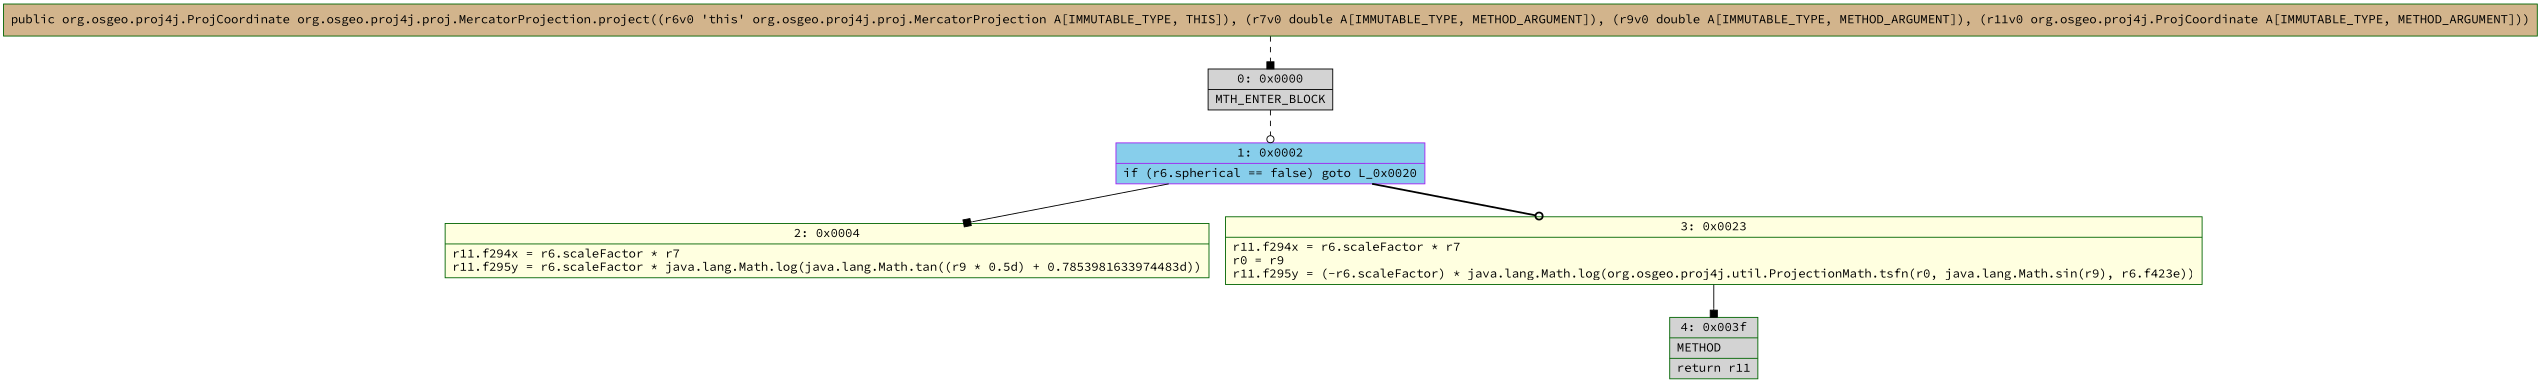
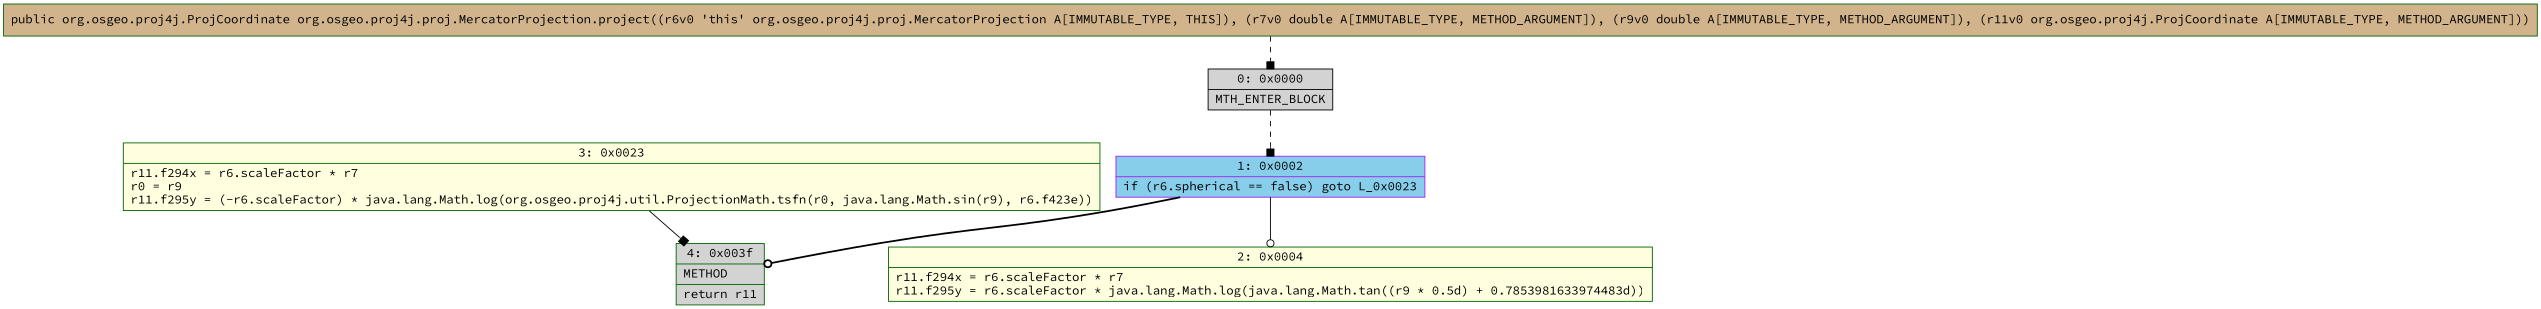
(1270, 123) -> (1270, 129)
(1270, 173) -> (1270, 187)
(1454, 200) -> (976, 230)
(1071, 203) -> (1270, 218)
